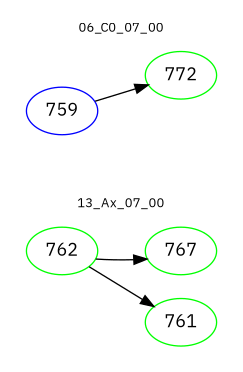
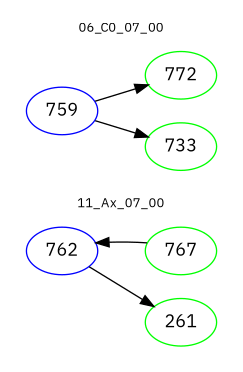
none -> (181, 147)
(122, 204) -> (122, 204)
(62, 251) -> (62, 251)
(115, 260) -> (128, 242)
(181, 322) -> (181, 322)
